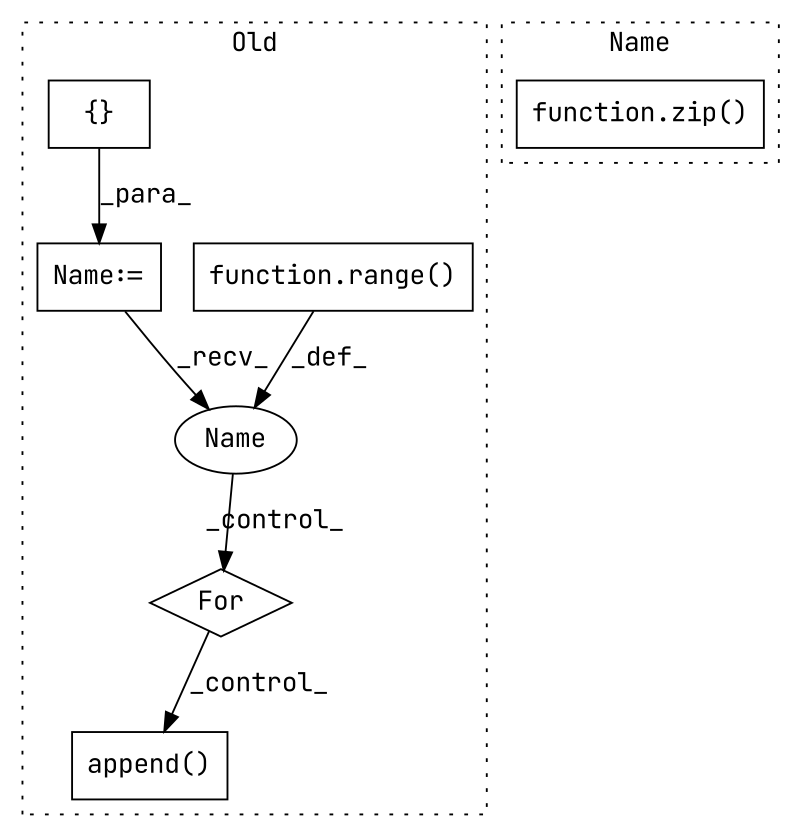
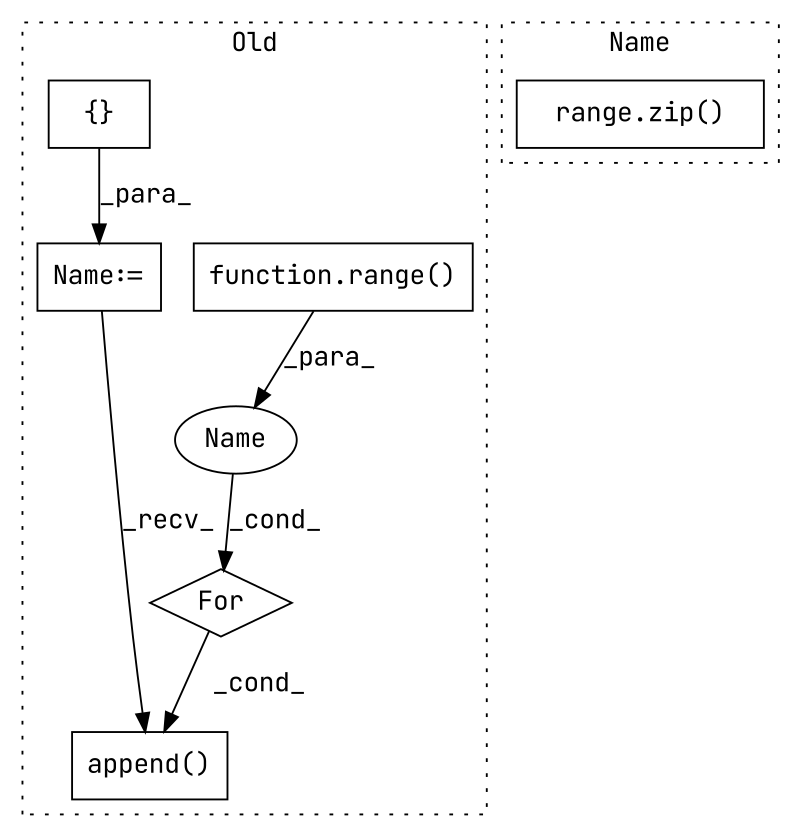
(640, 114) -> (640, 114)
(160, 354) -> (120, 512)
(330, 359) -> (330, 359)
(275, 521) -> (275, 521)
(259, 684) -> (259, 684)
